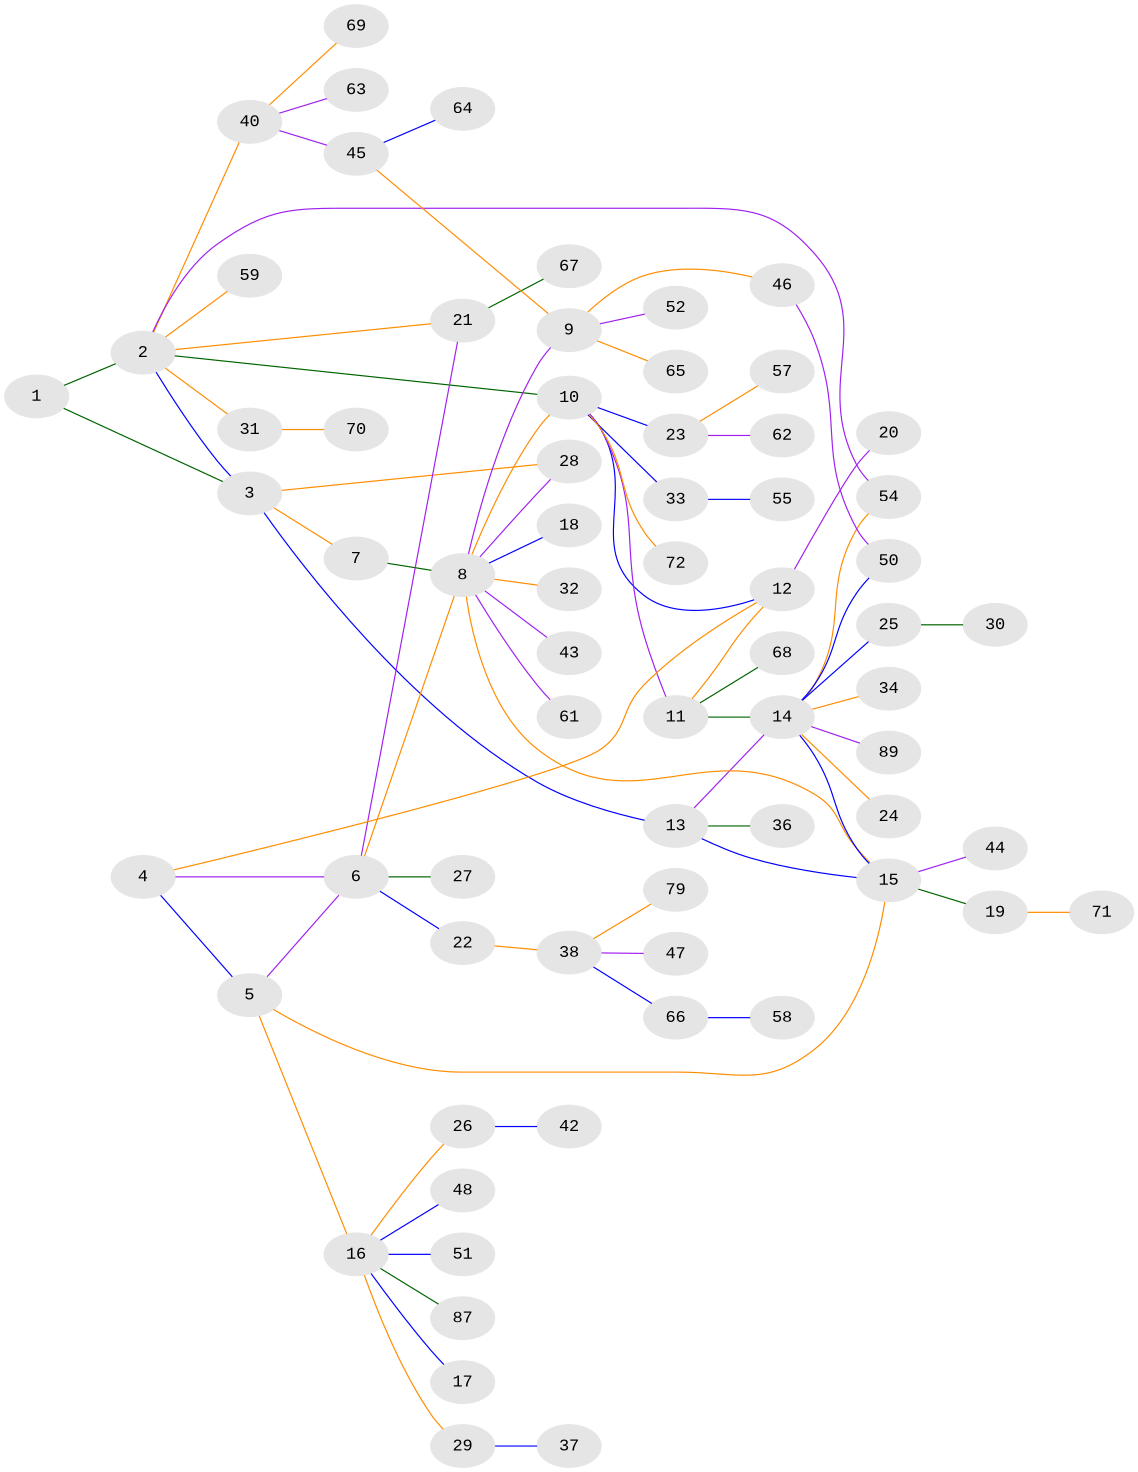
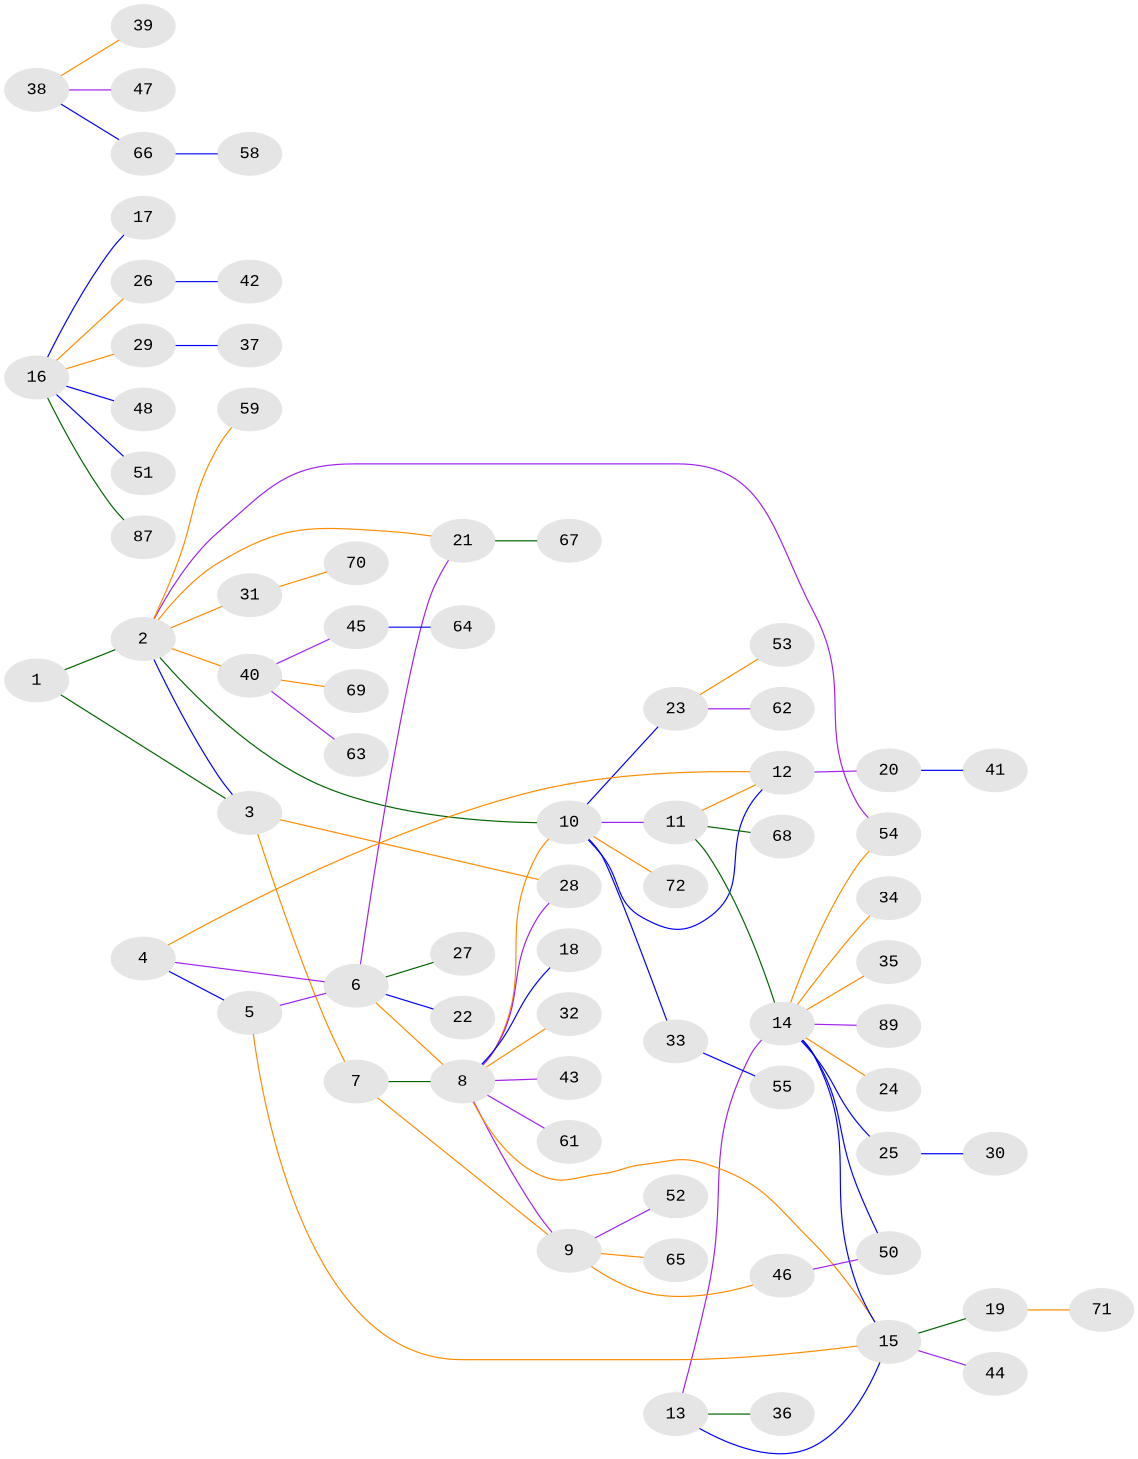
(463, 242) -> (463, 1166)
(782, 372) -> (782, 645)
(942, 625) -> (942, 1154)
(429, 701) -> none
none -> (995, 770)
(676, 890) -> (143, 26)
(516, 948) -> none
none -> (889, 962)
(303, 1125) -> none
